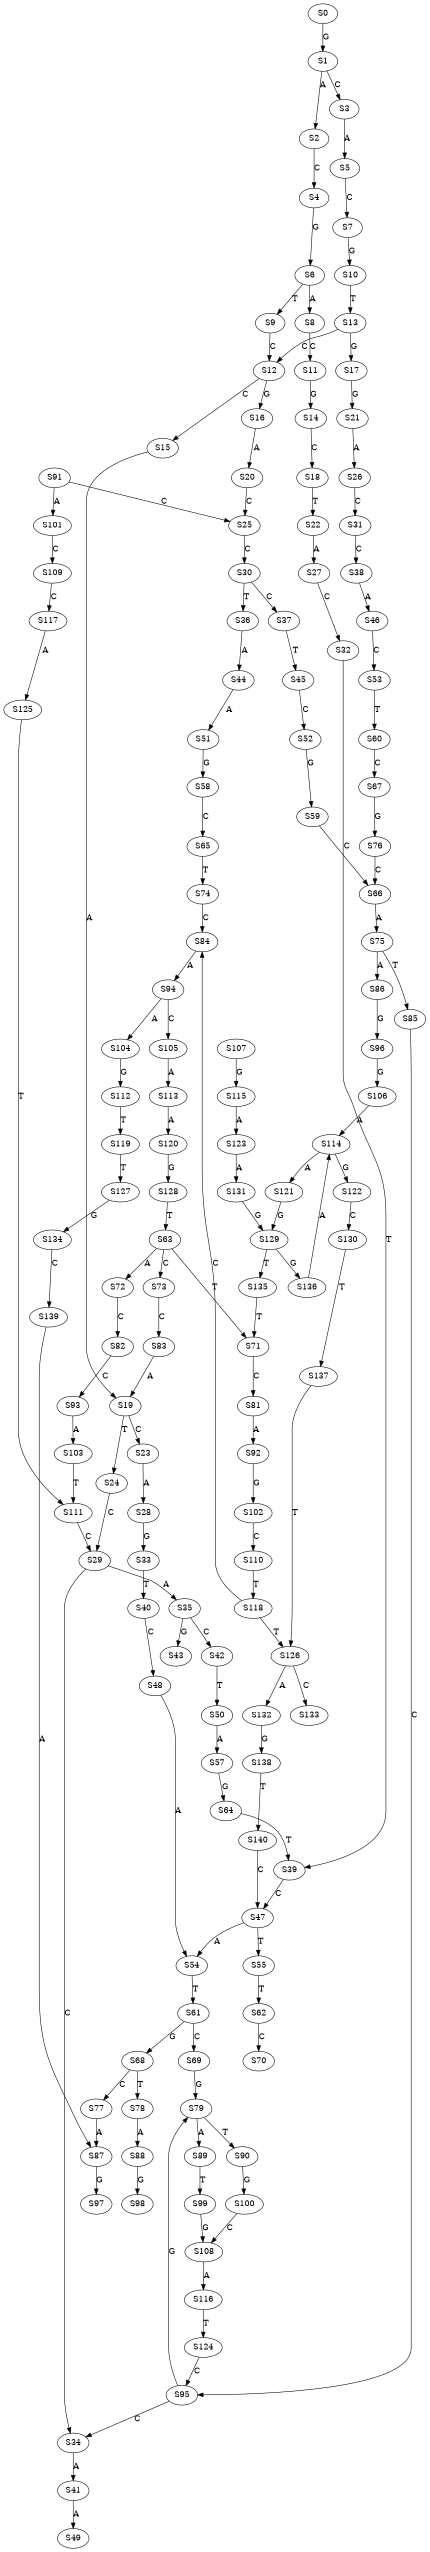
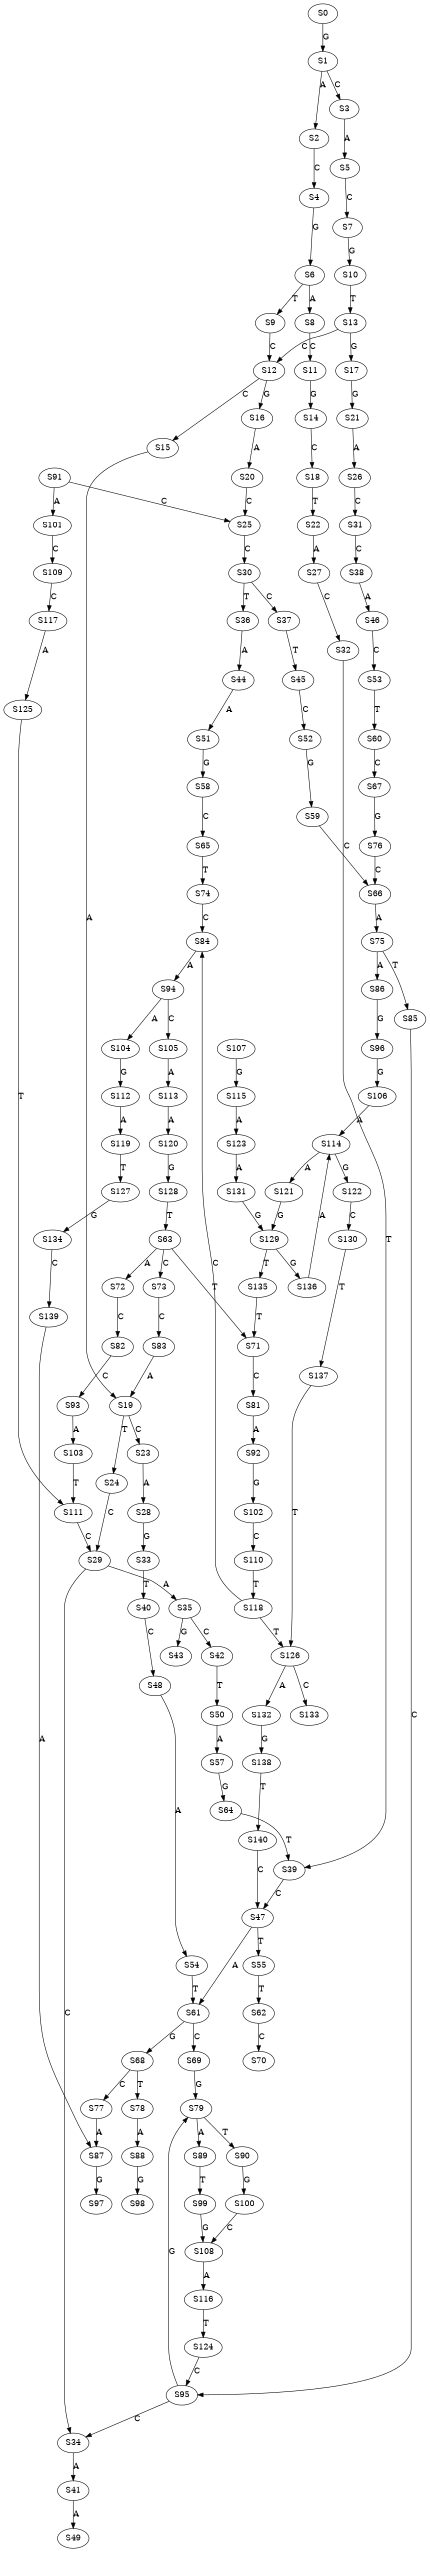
(123, 1121) -> (123, 1121)
(220, 1934) -> (227, 1963)
